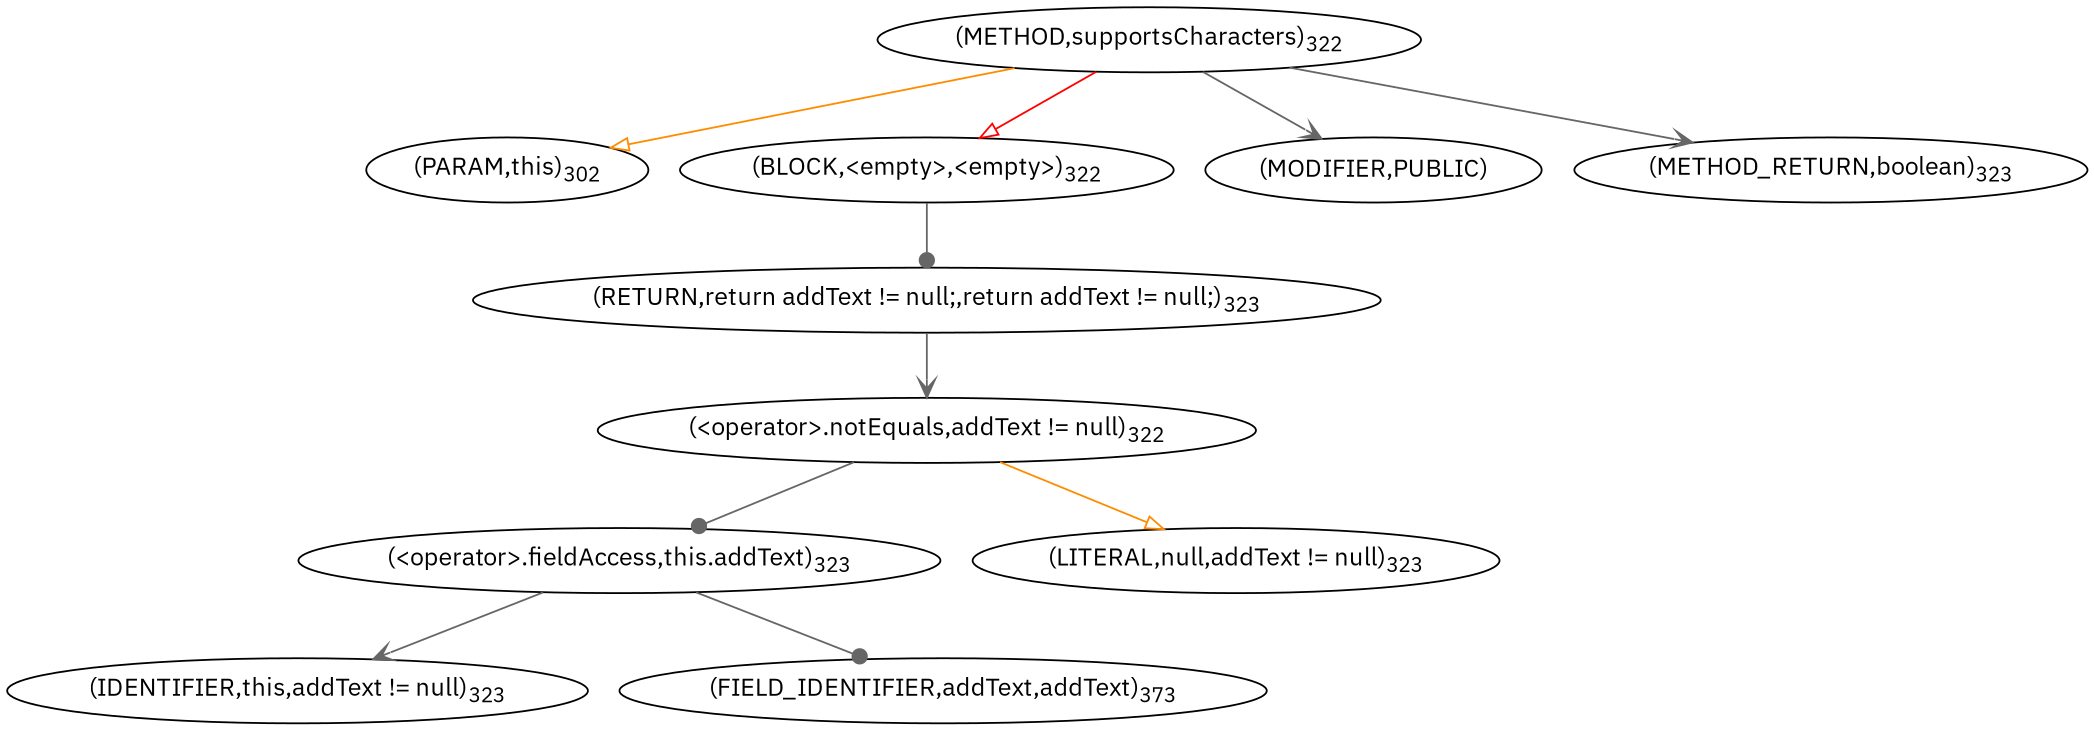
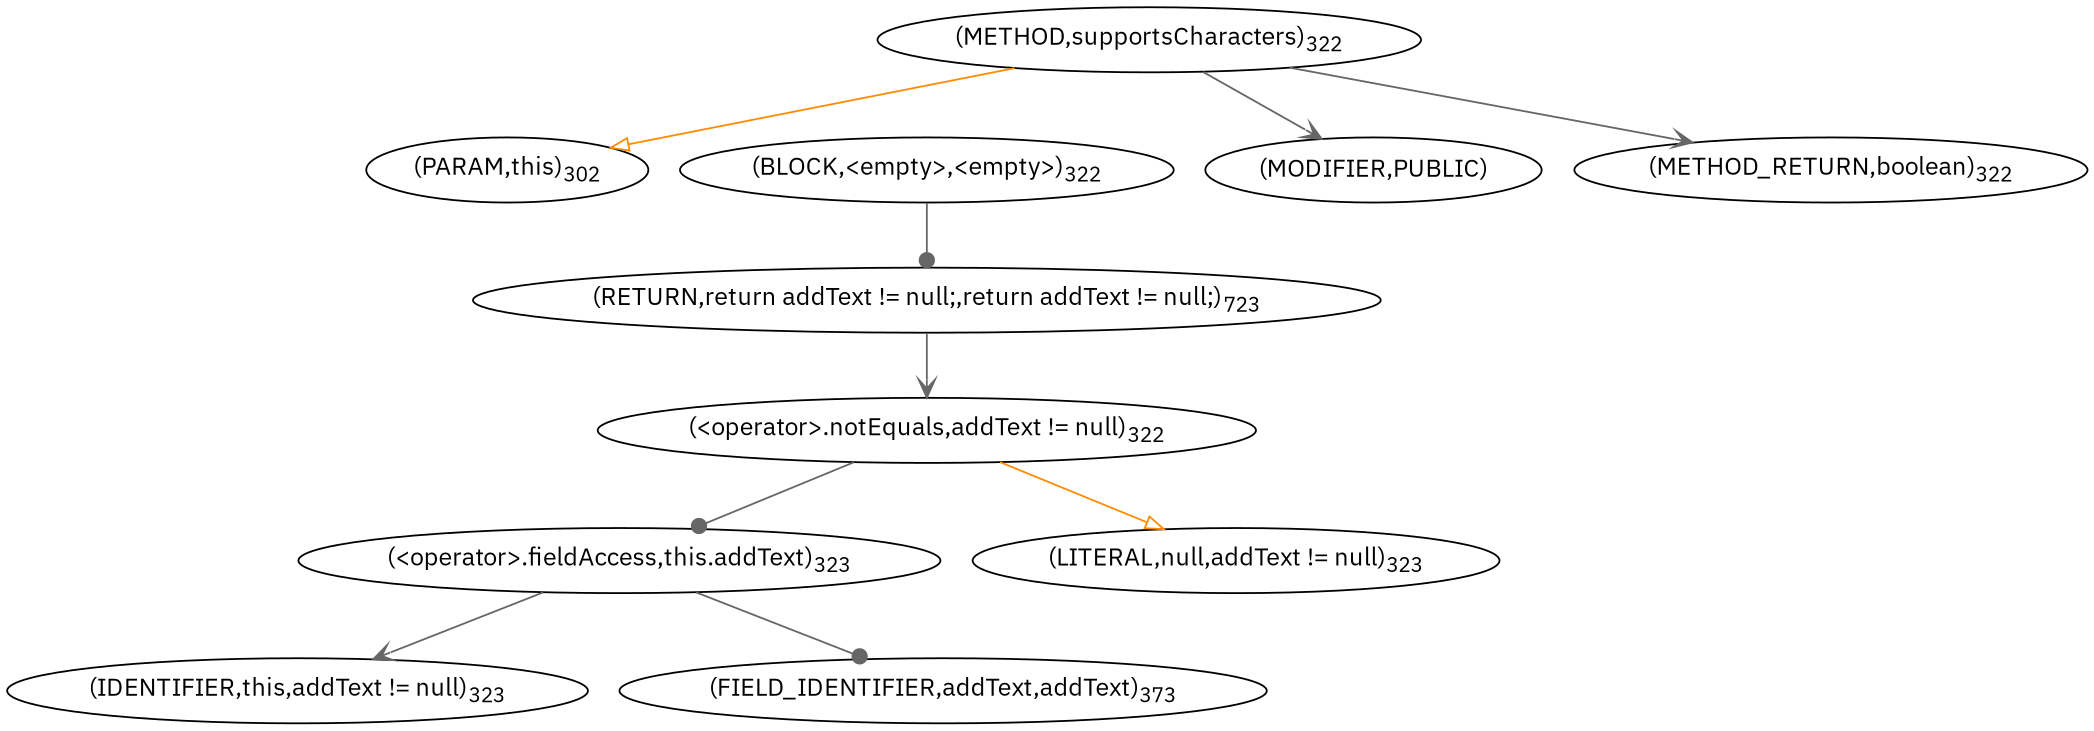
(1046, 100) -> none
(1995, 167) -> (1995, 167)
(1242, 297) -> (1242, 297)
